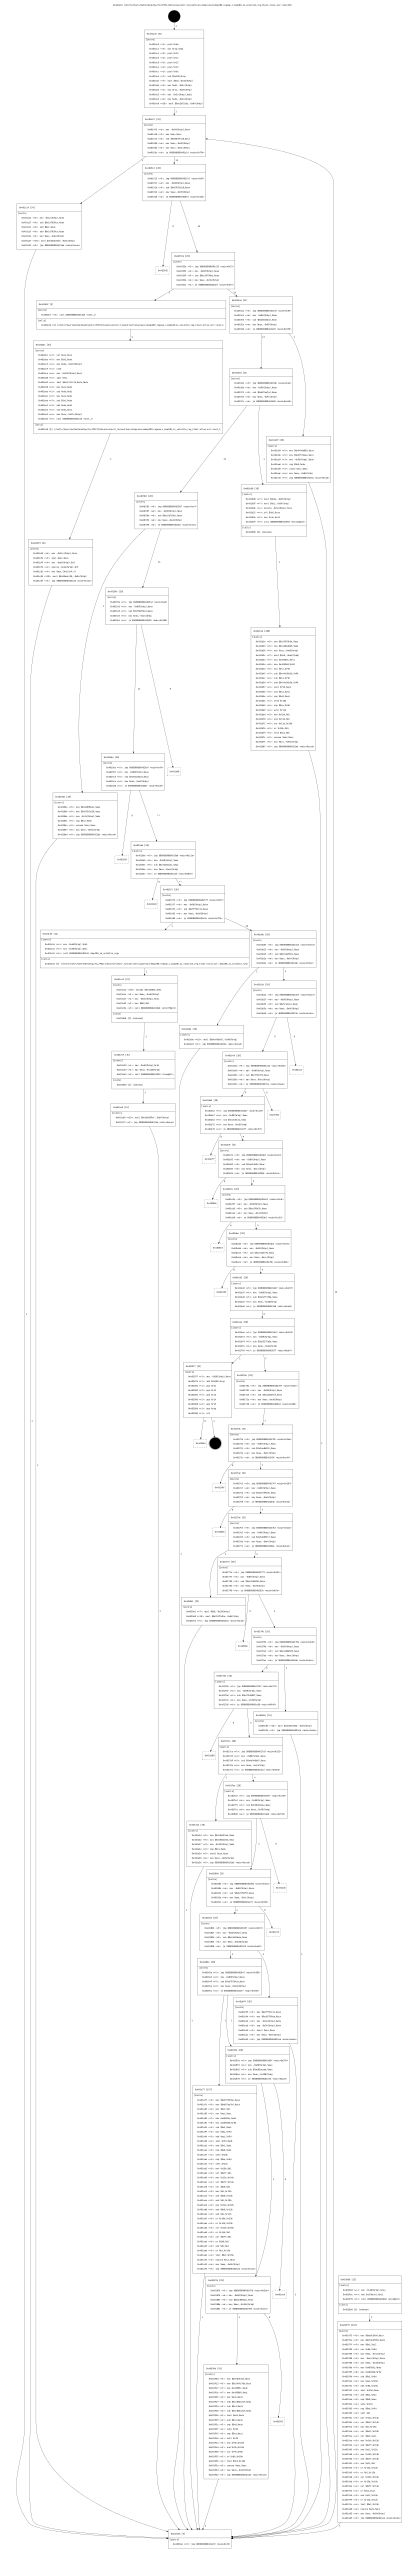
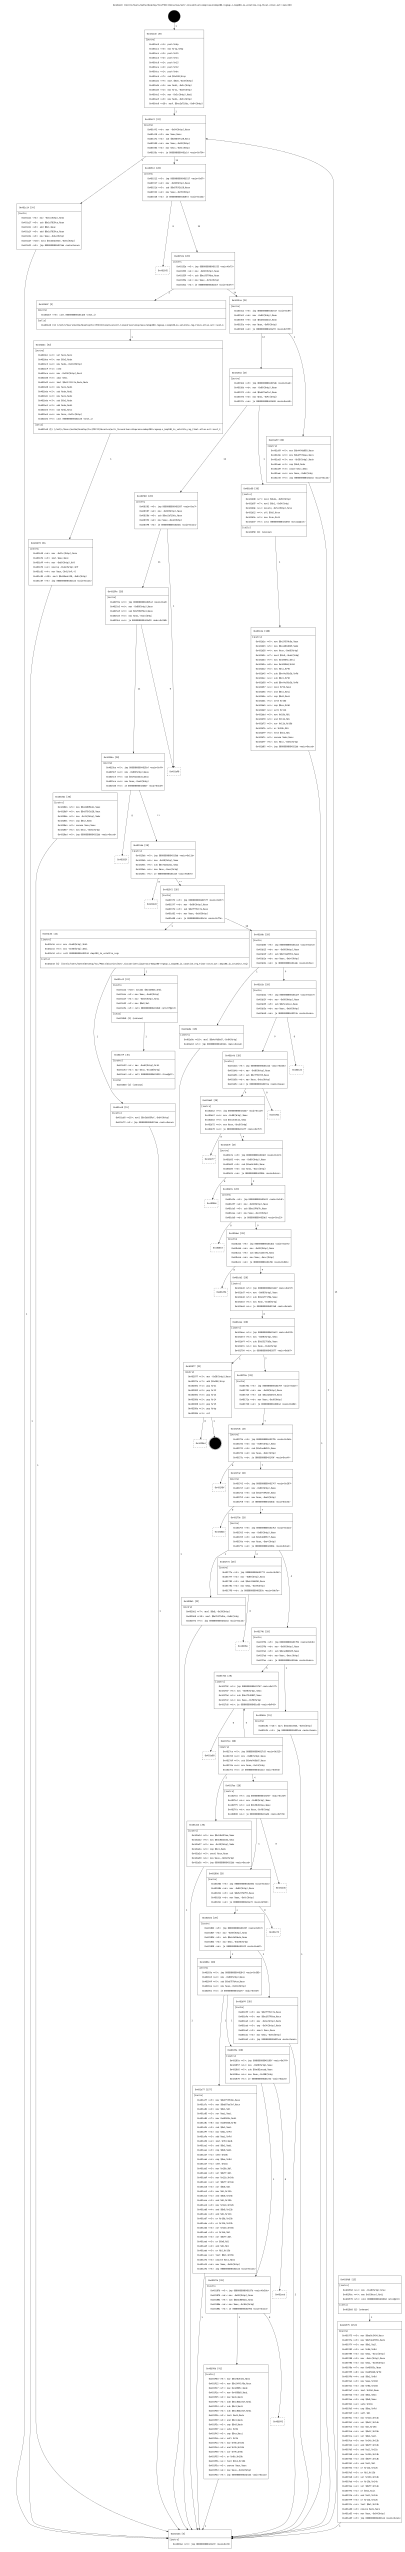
(85, 652) -> (172, 647)
(143, 1095) -> (94, 1036)
(266, 1610) -> (289, 1587)
(248, 1722) -> (244, 1724)
